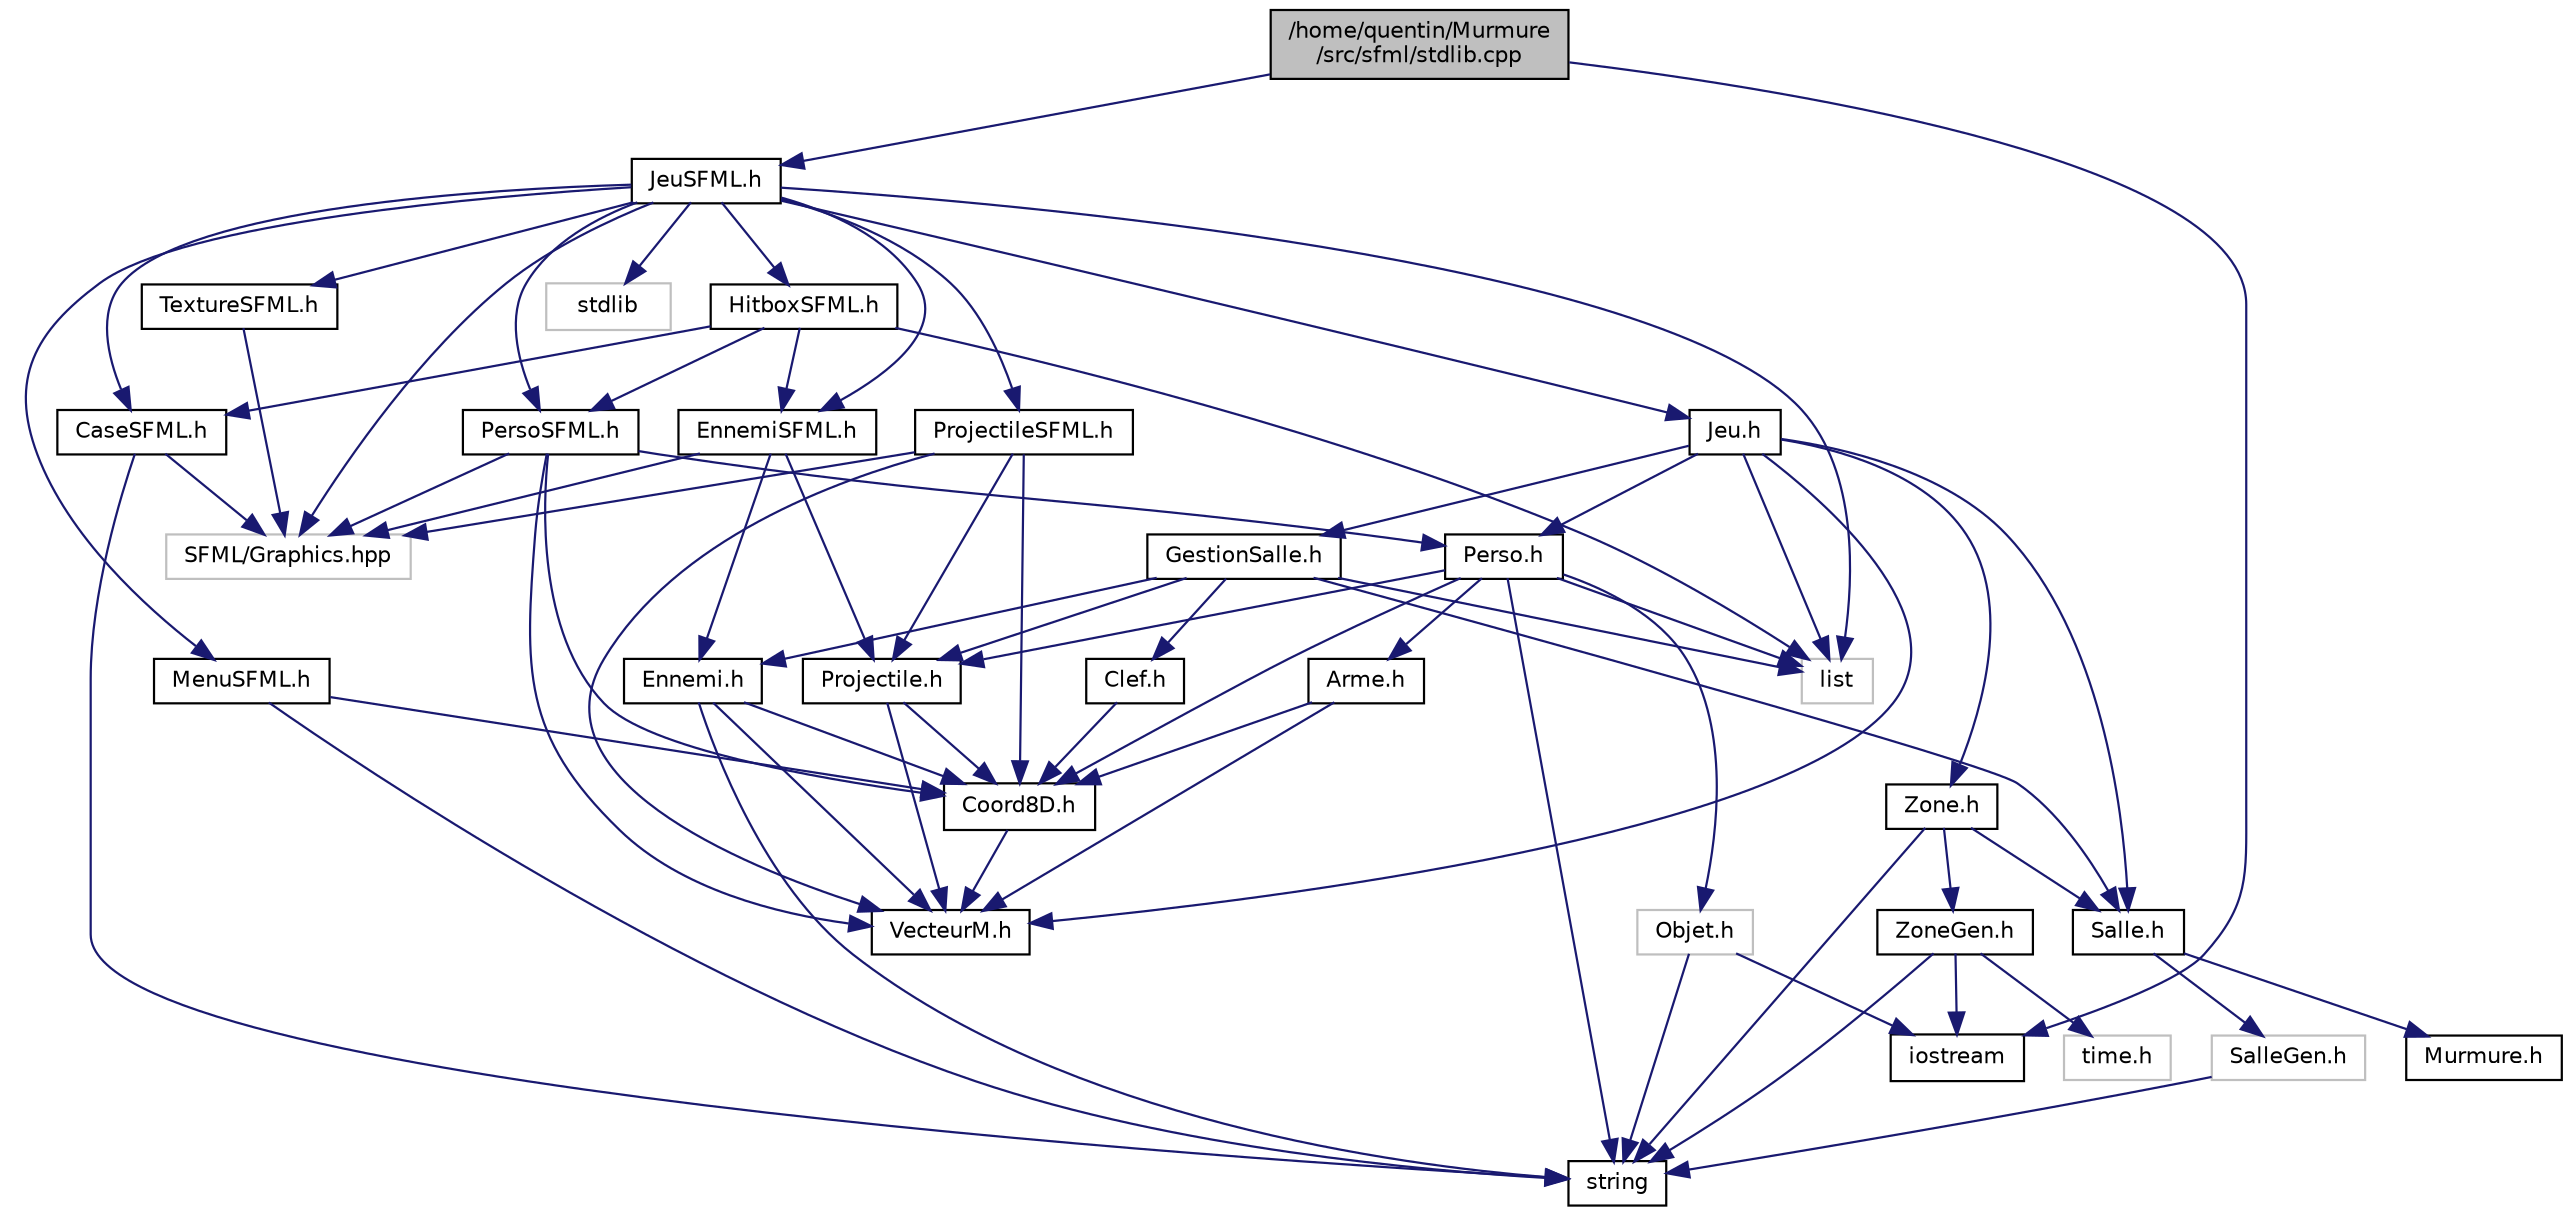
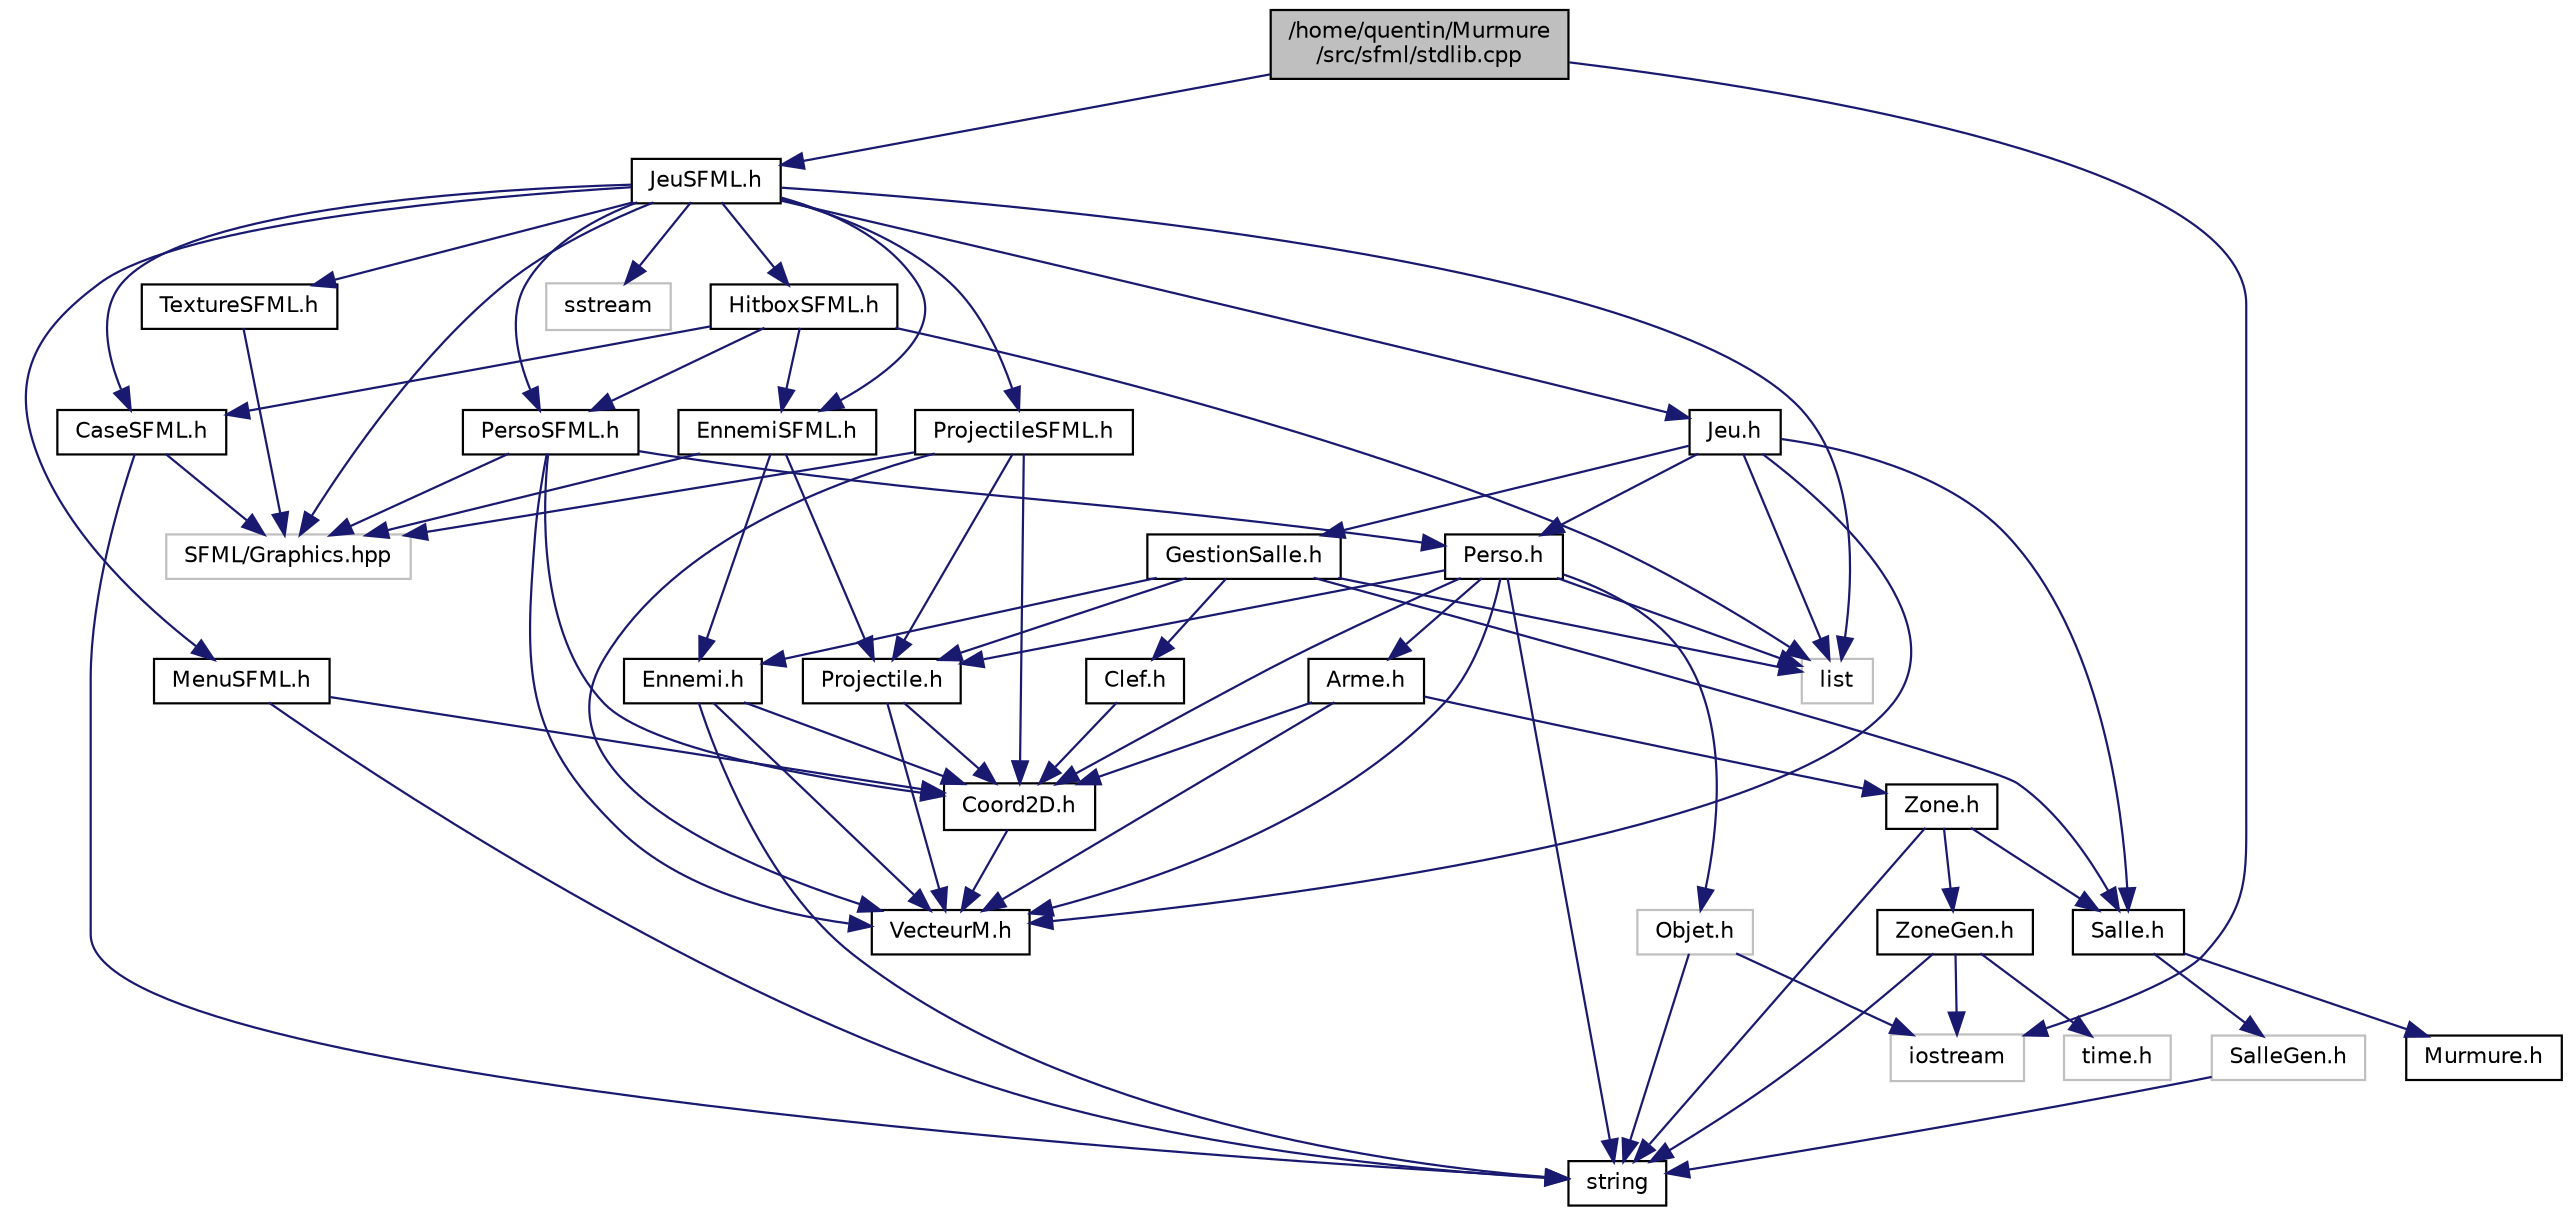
(608, 307) -> (608, 307)
(1972, 546) -> (1644, 743)
none -> (1323, 798)
(1020, 807) -> (1020, 807)
(1957, 1058) -> (1957, 1058)
